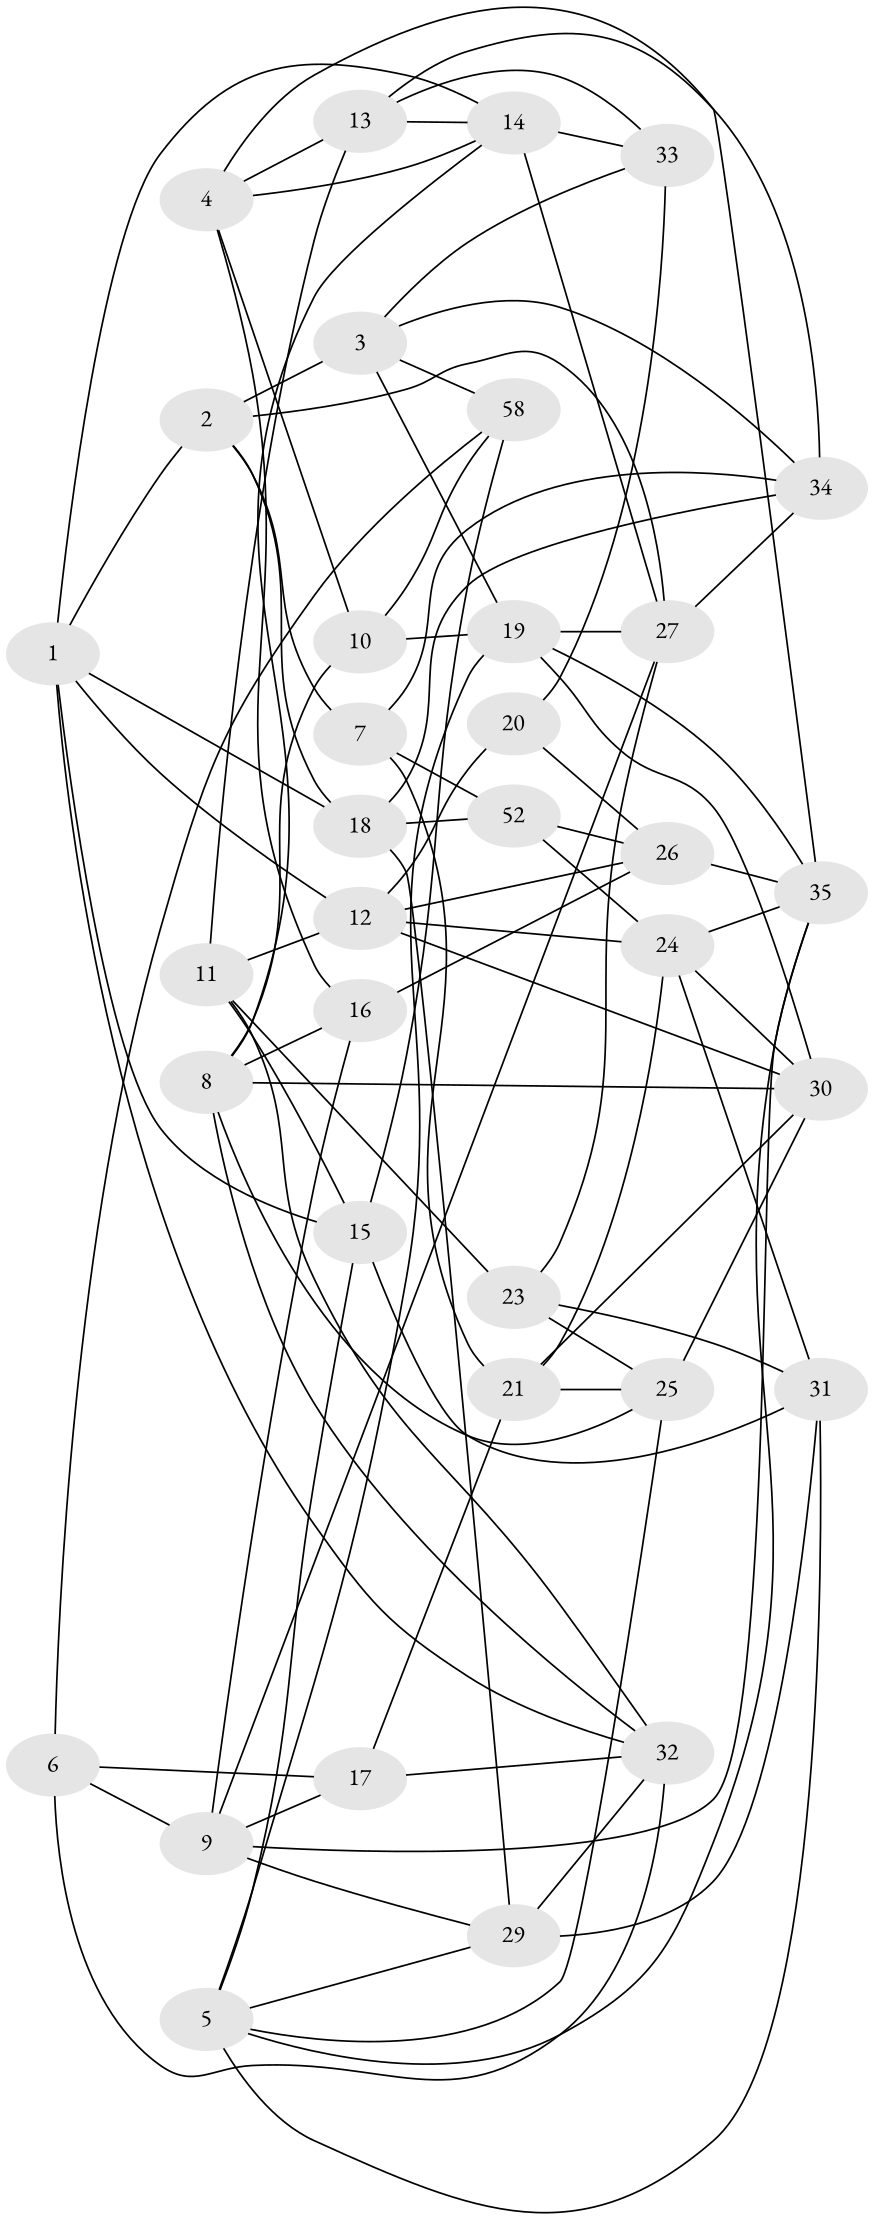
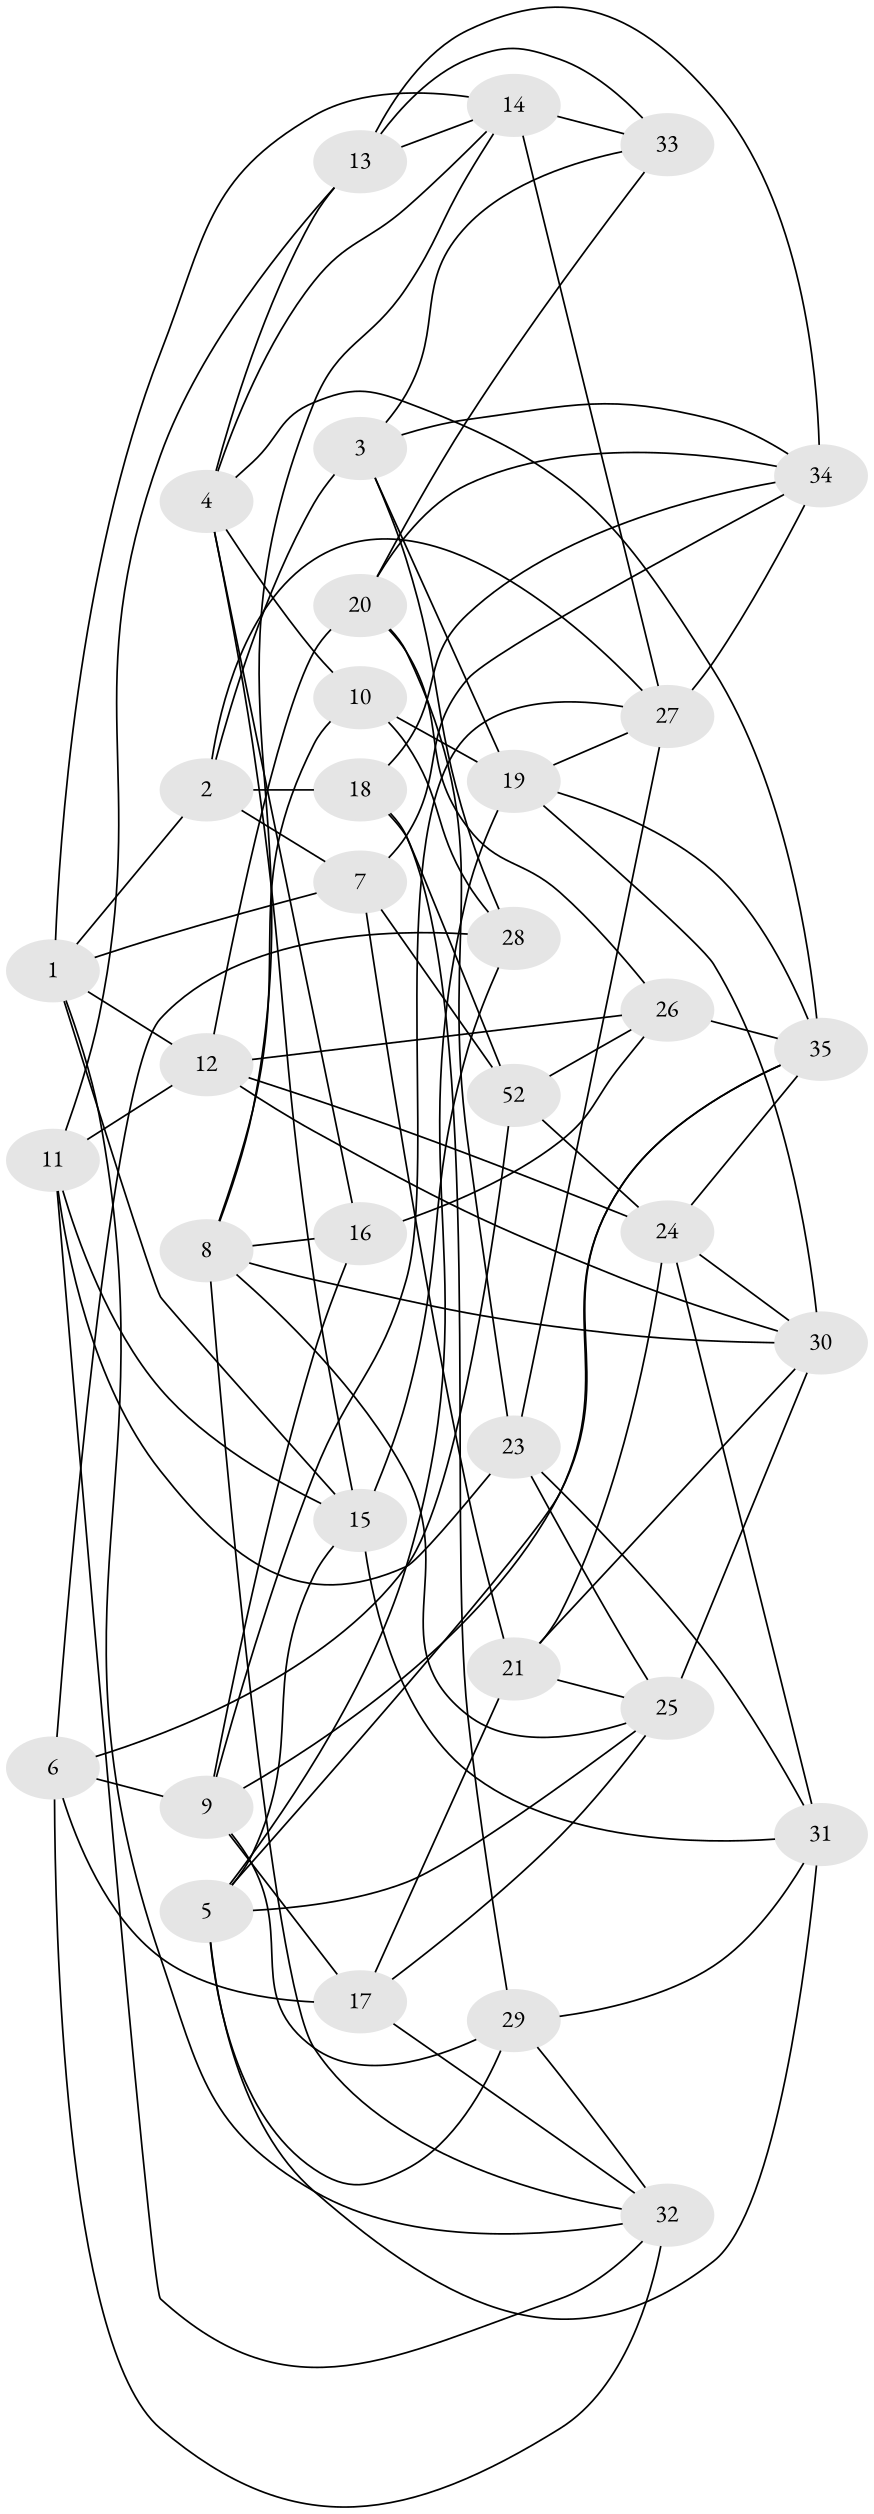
(514, 410) -> (514, 938)
none -> (555, 459)
(207, 740) -> (205, 924)
none -> (459, 997)
none -> (283, 1011)
none -> (433, 1509)
none -> (528, 1867)
